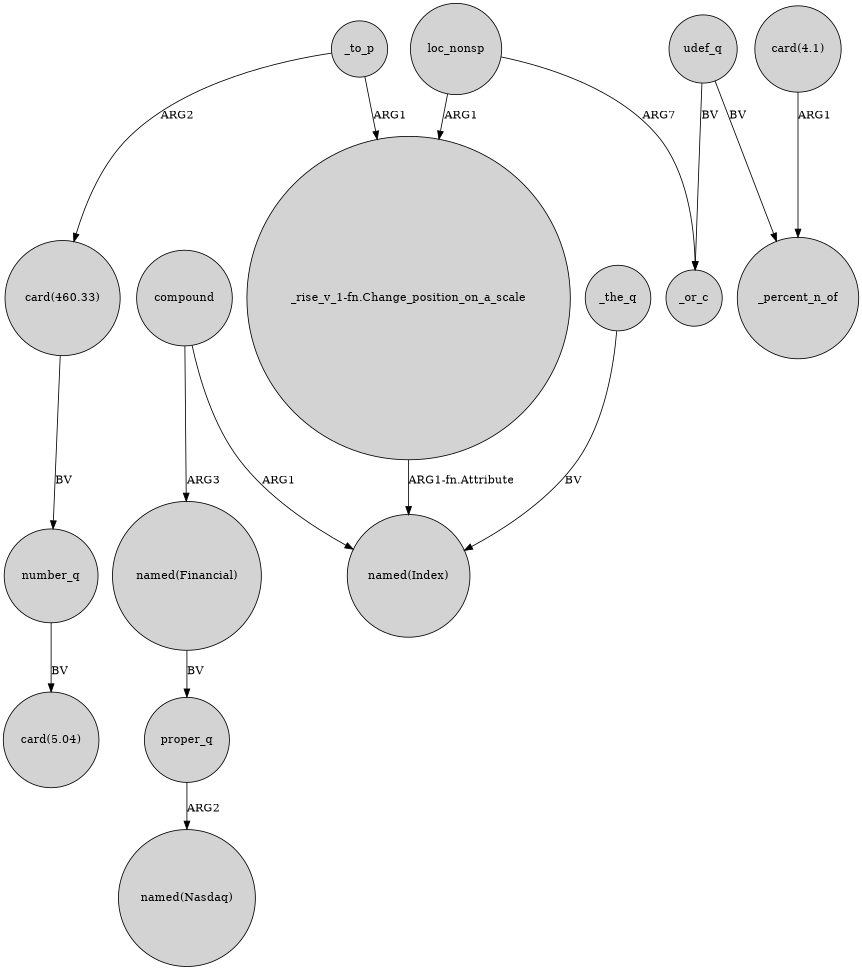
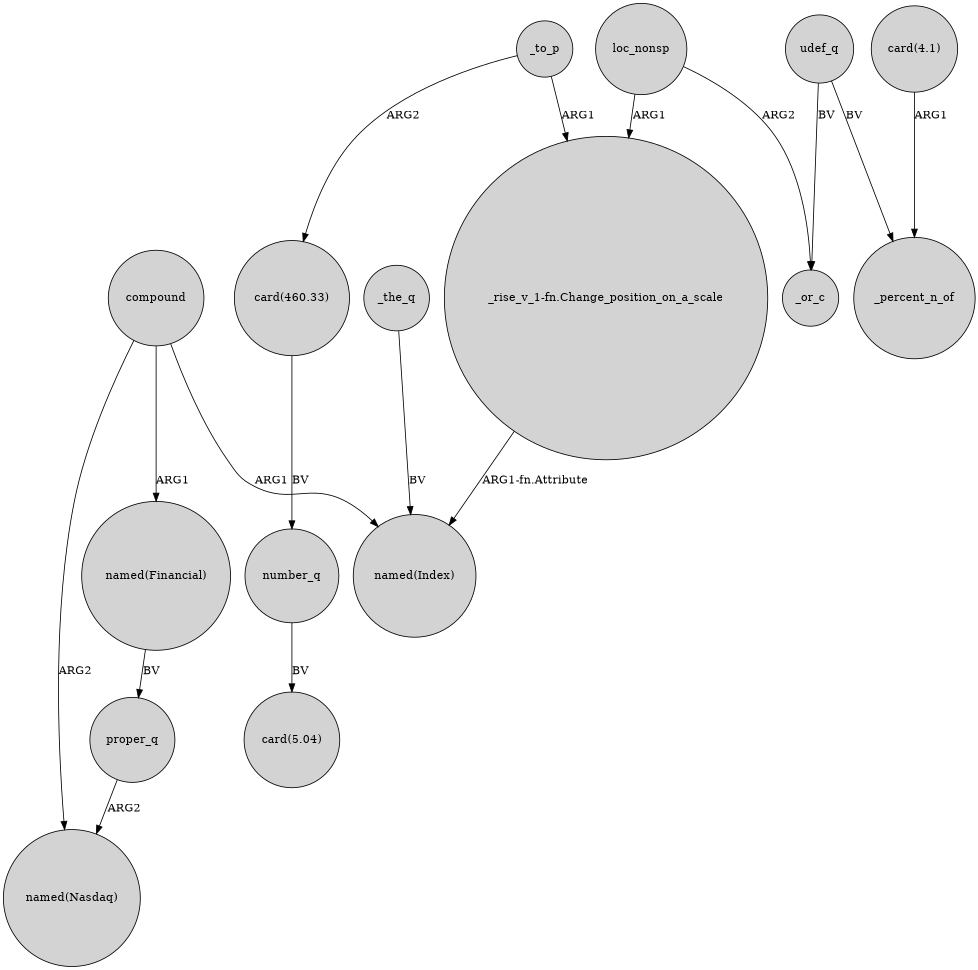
(659, 116) -> (779, 116)
(204, 481) -> (173, 481)
none -> (64, 575)
